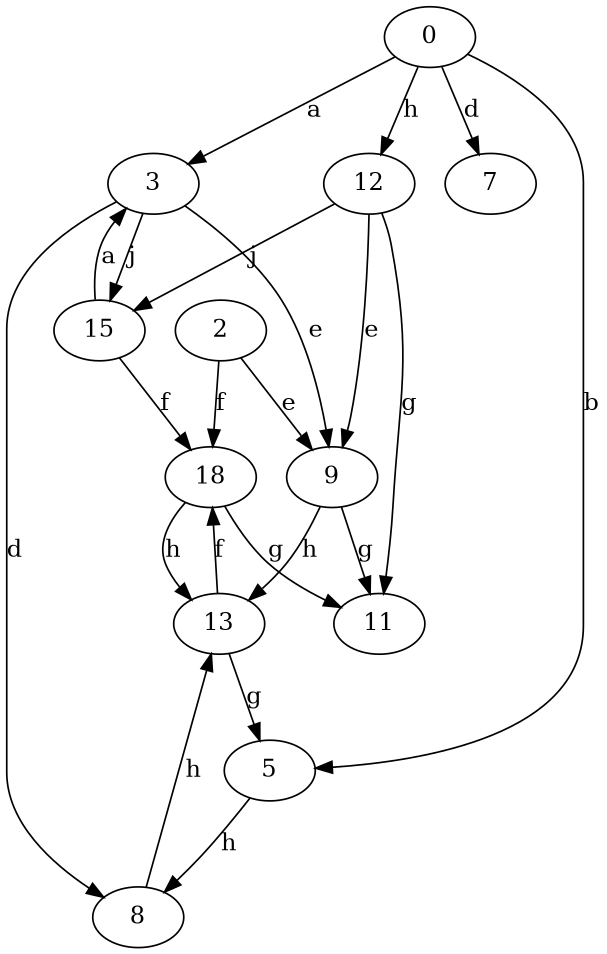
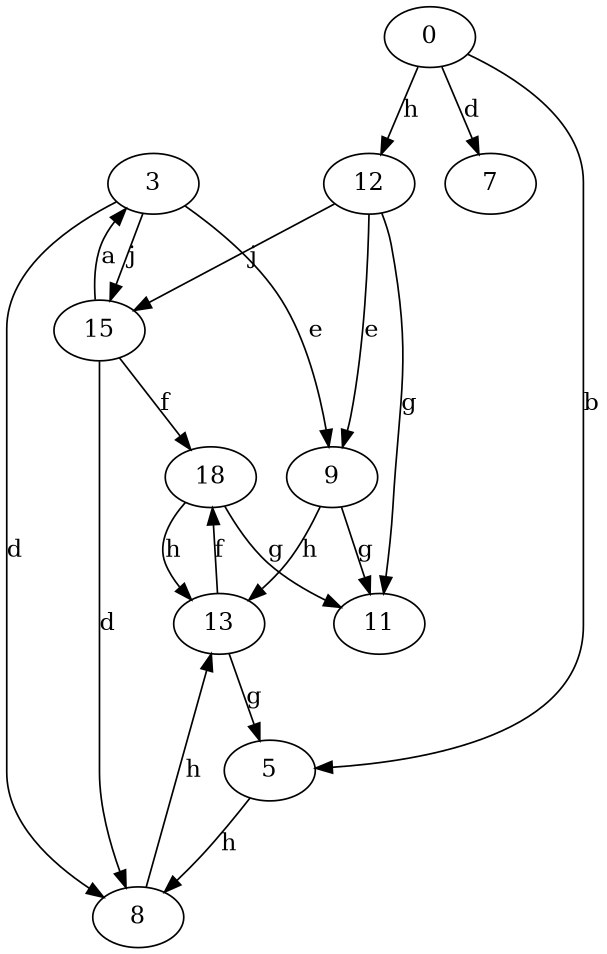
(299, 107) -> none
(221, 330) -> none
none -> (99, 618)
